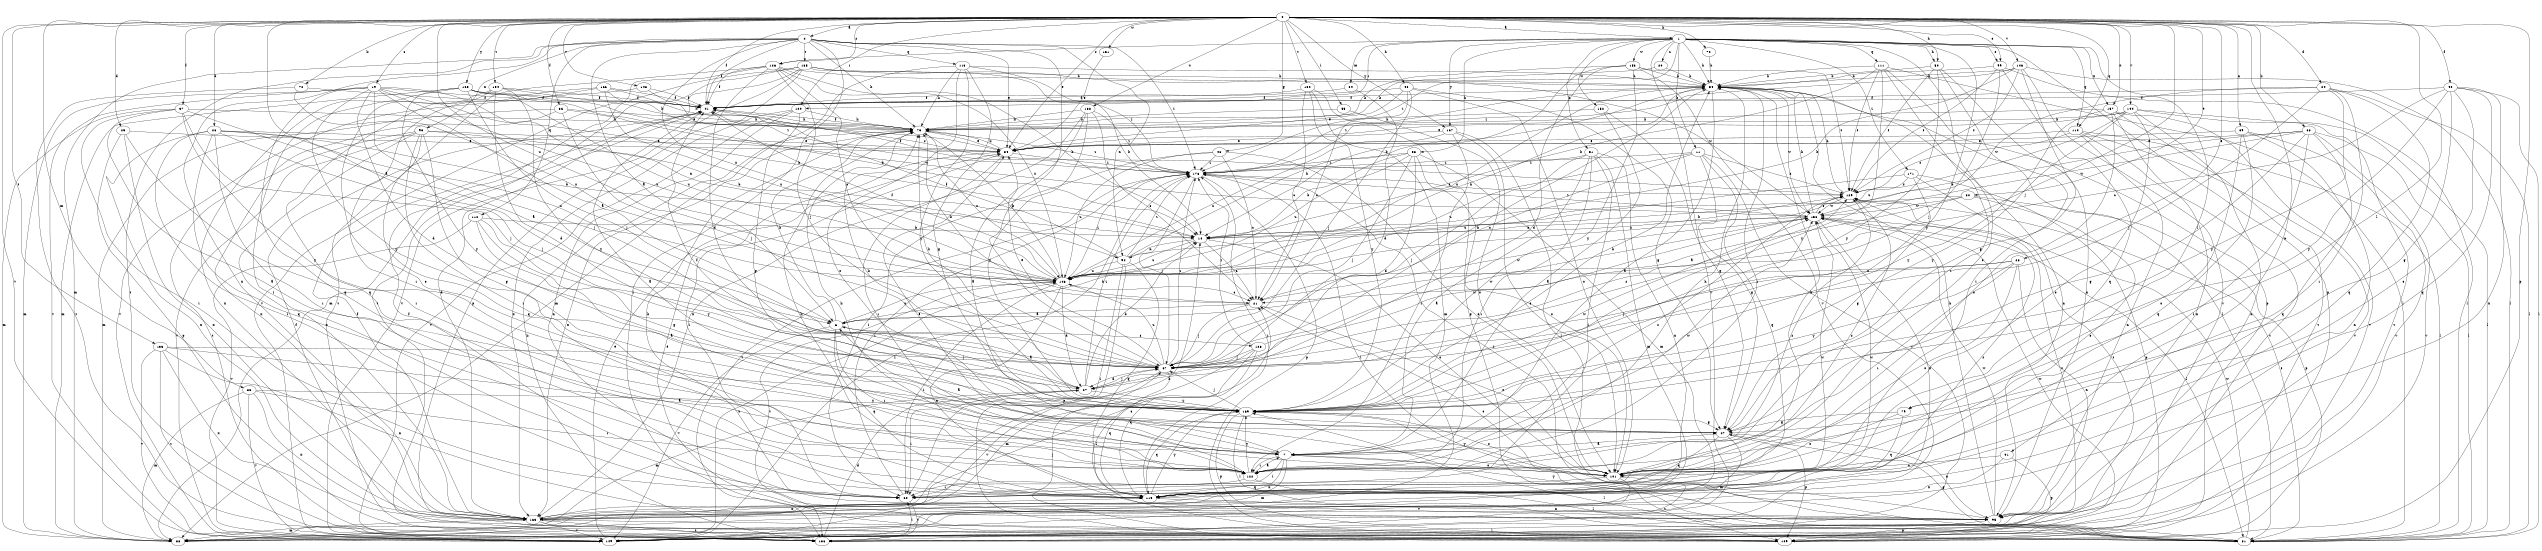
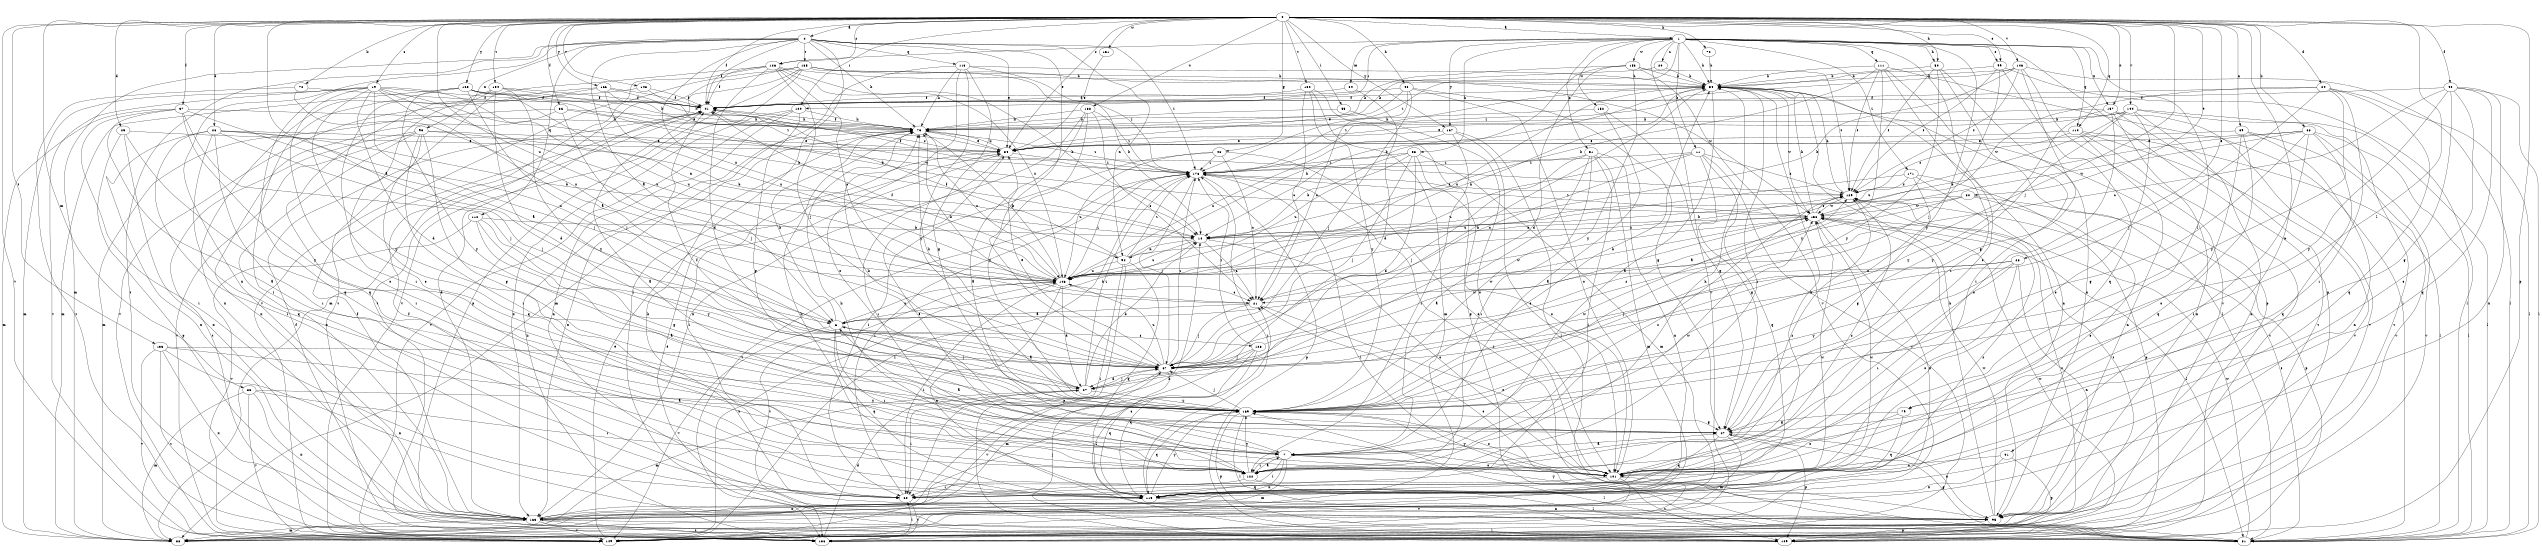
none -> (881, 19)
none -> (848, 414)
